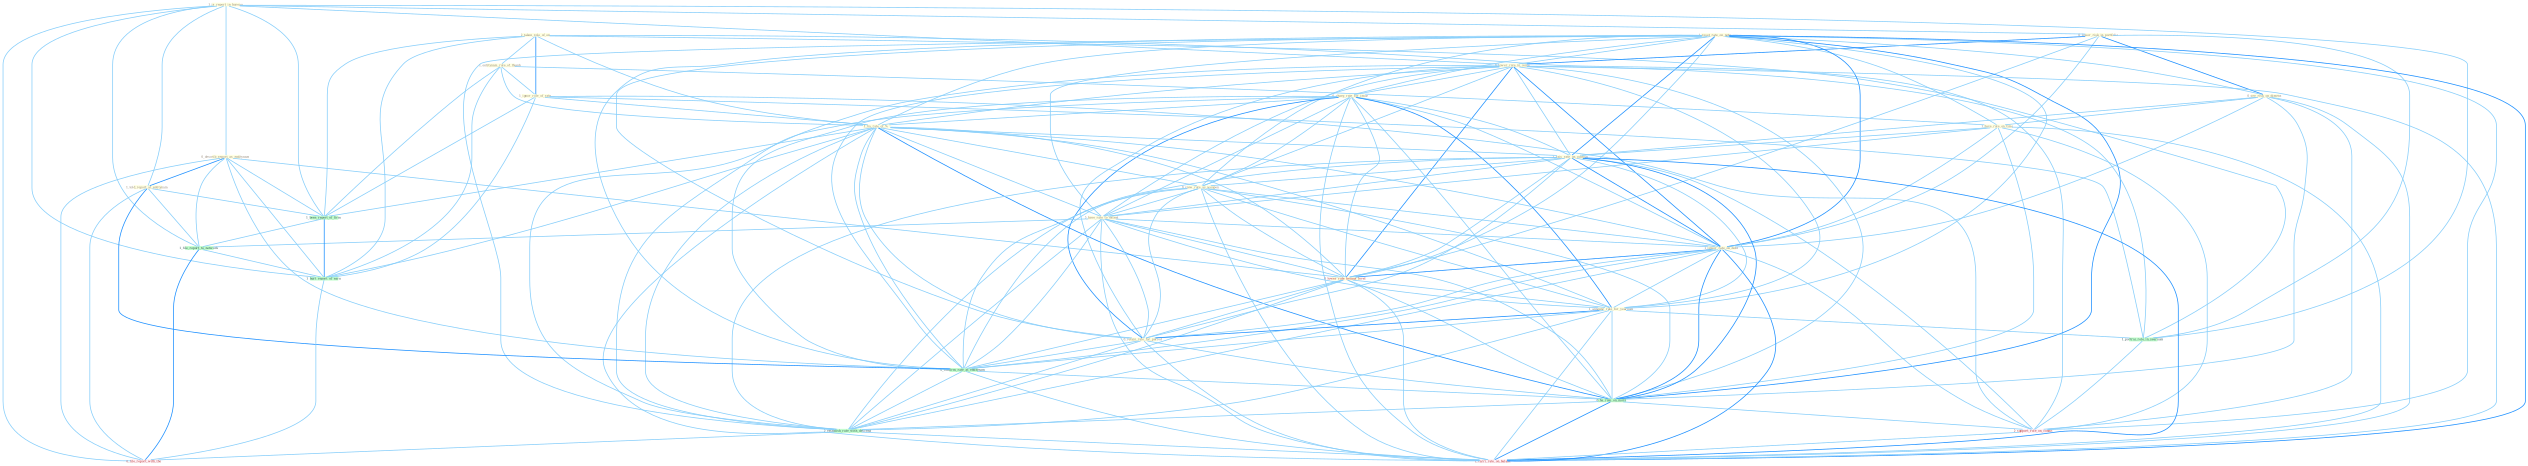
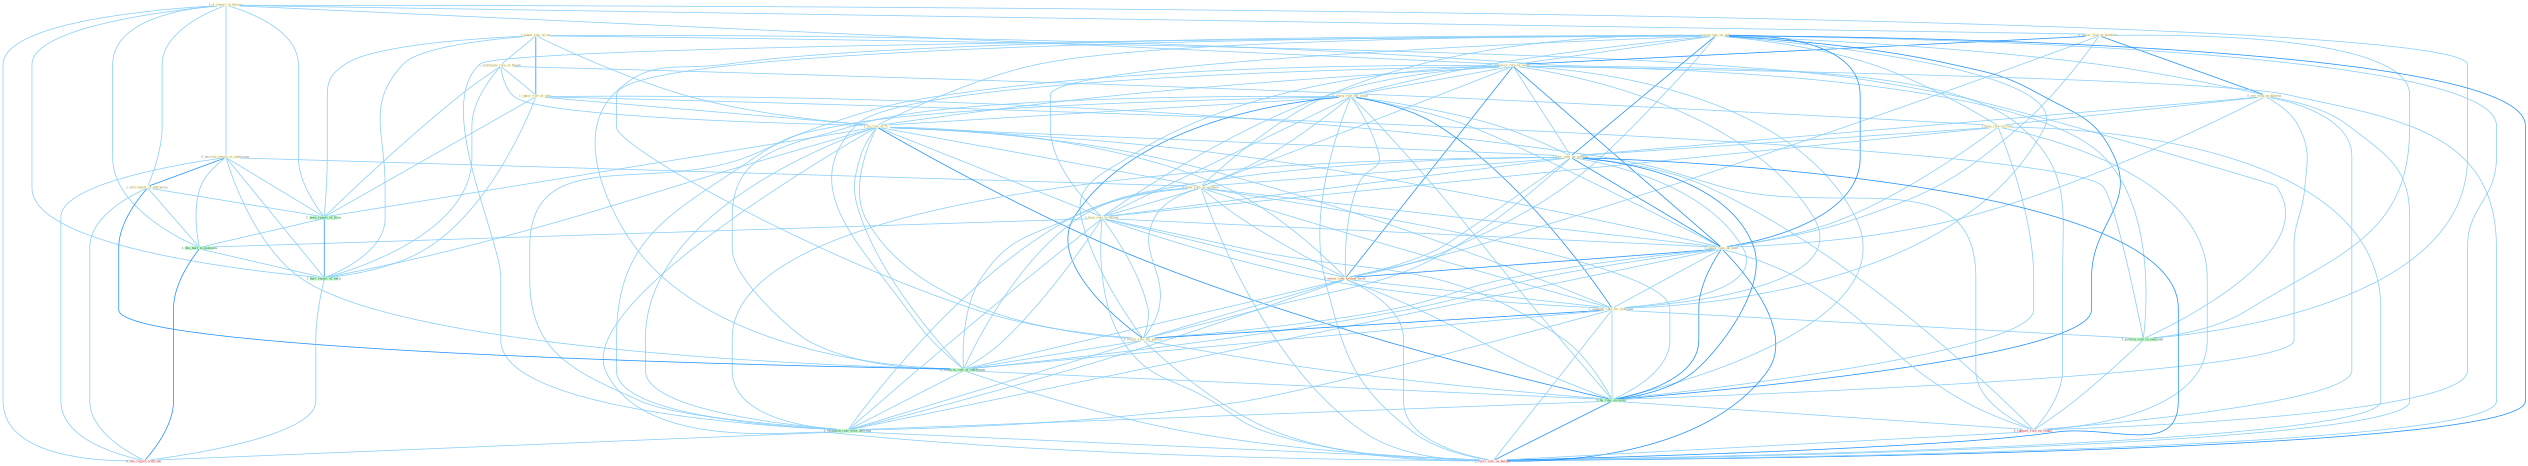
(786, 218) -> (761, 173)
(199, 248) -> (199, 248)
